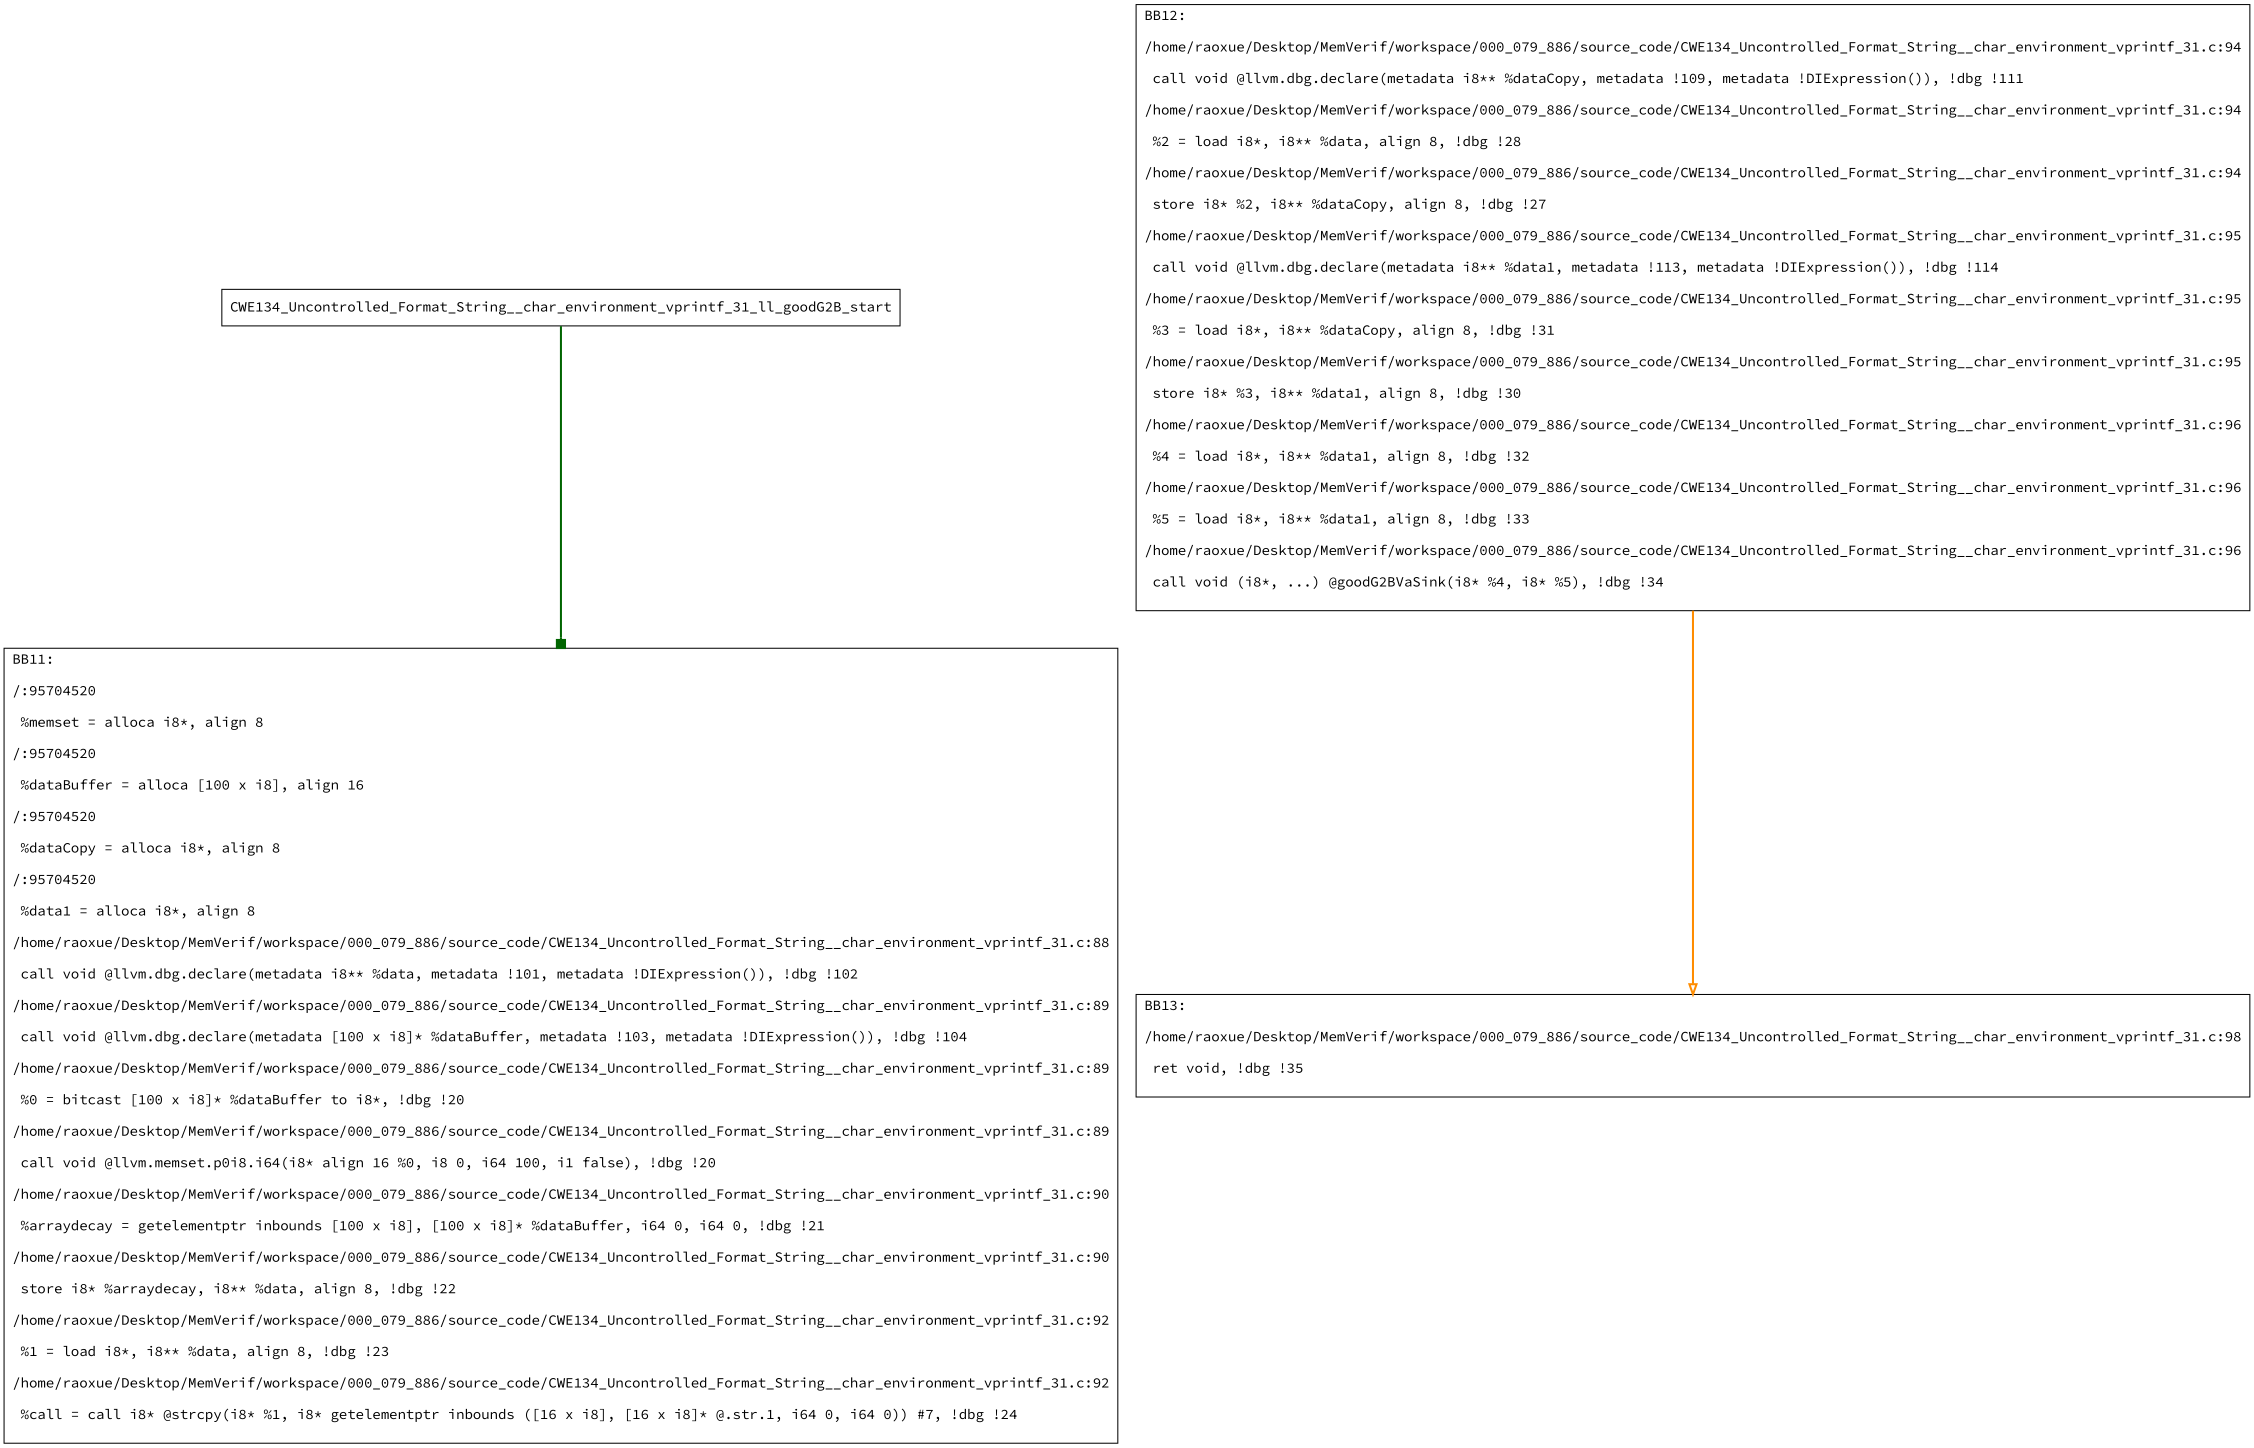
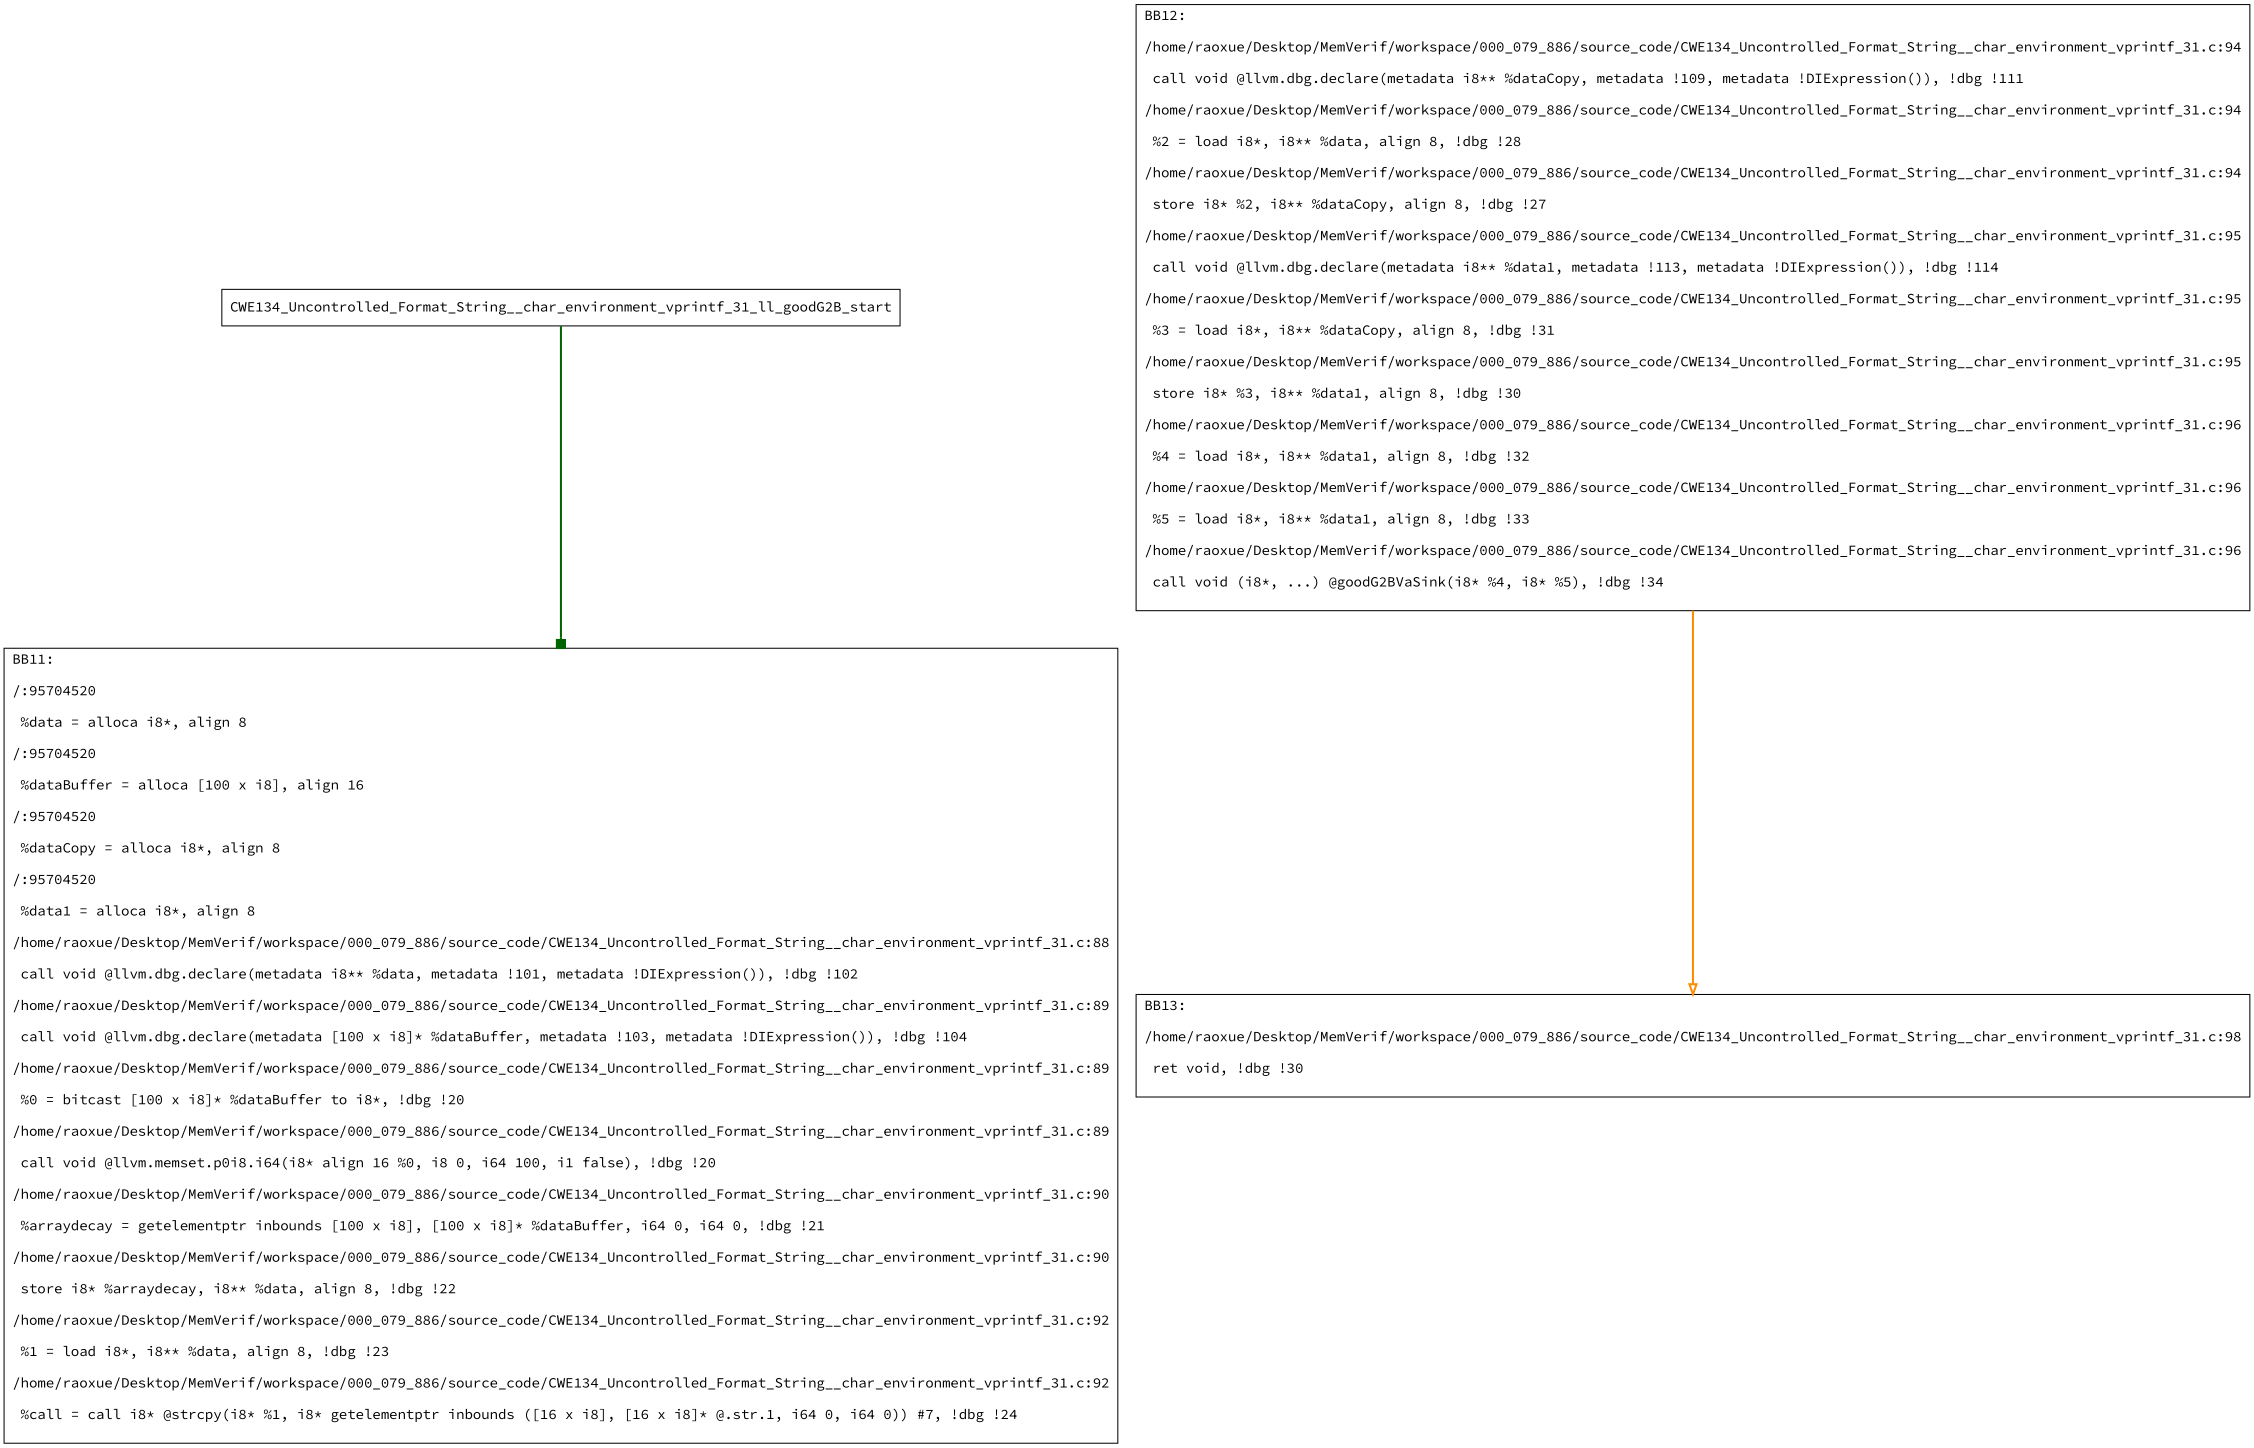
(138, 722) -> (130, 722)
(1224, 1069) -> (1224, 1069)
